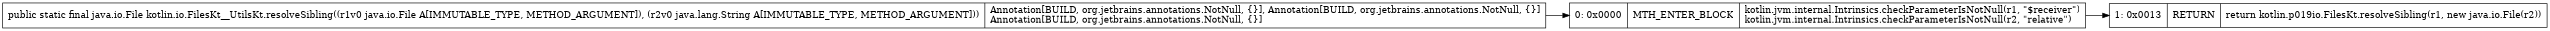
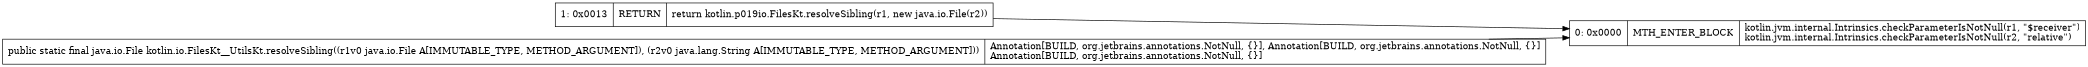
(2094, 15) -> (1278, 24)
